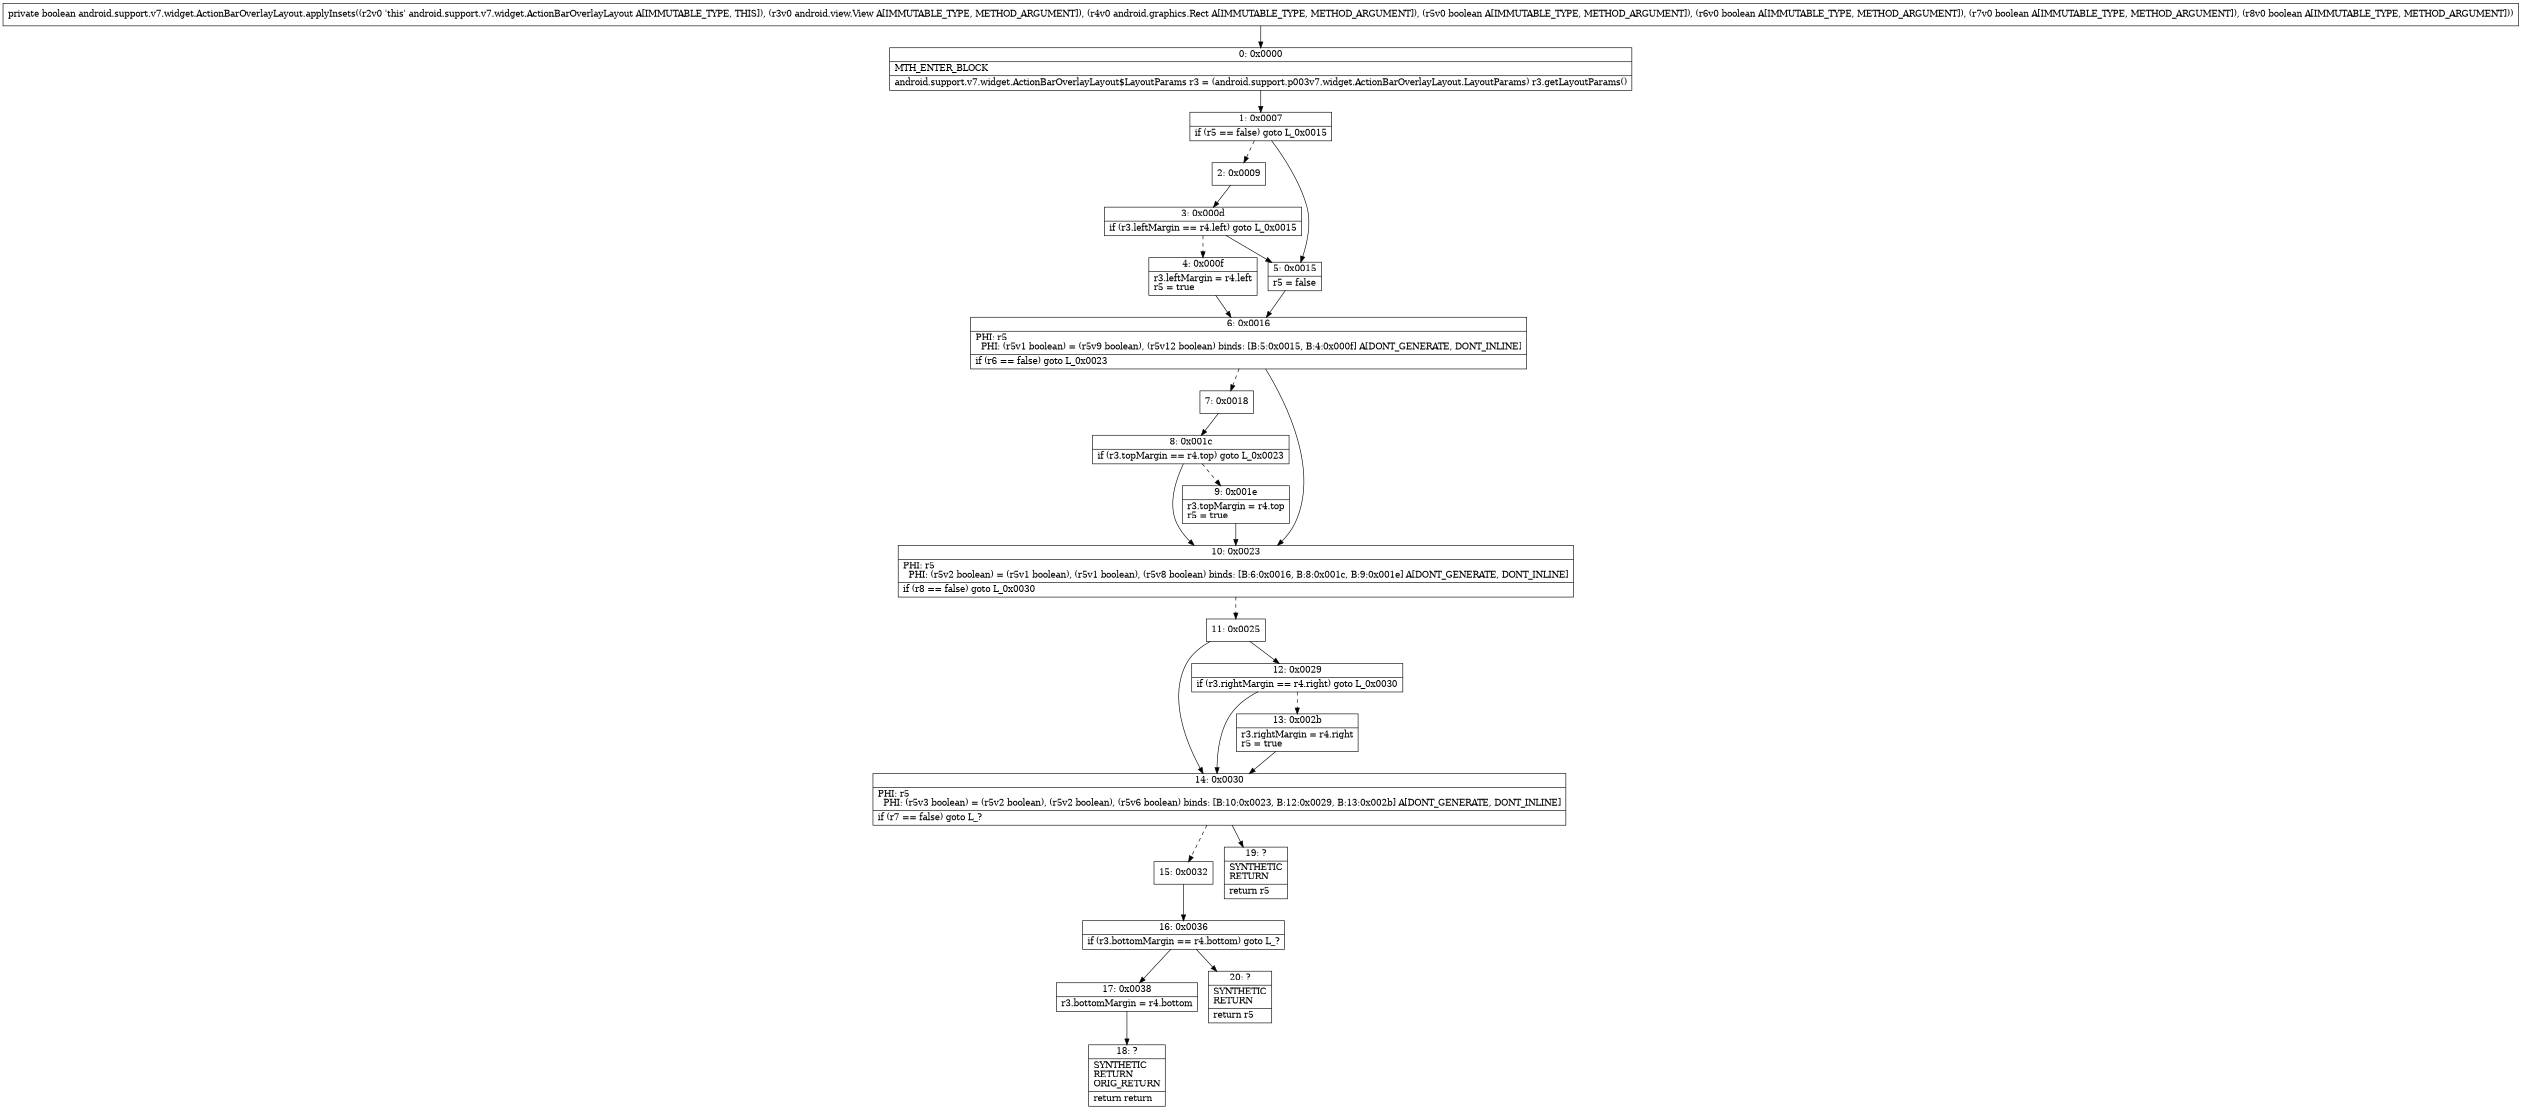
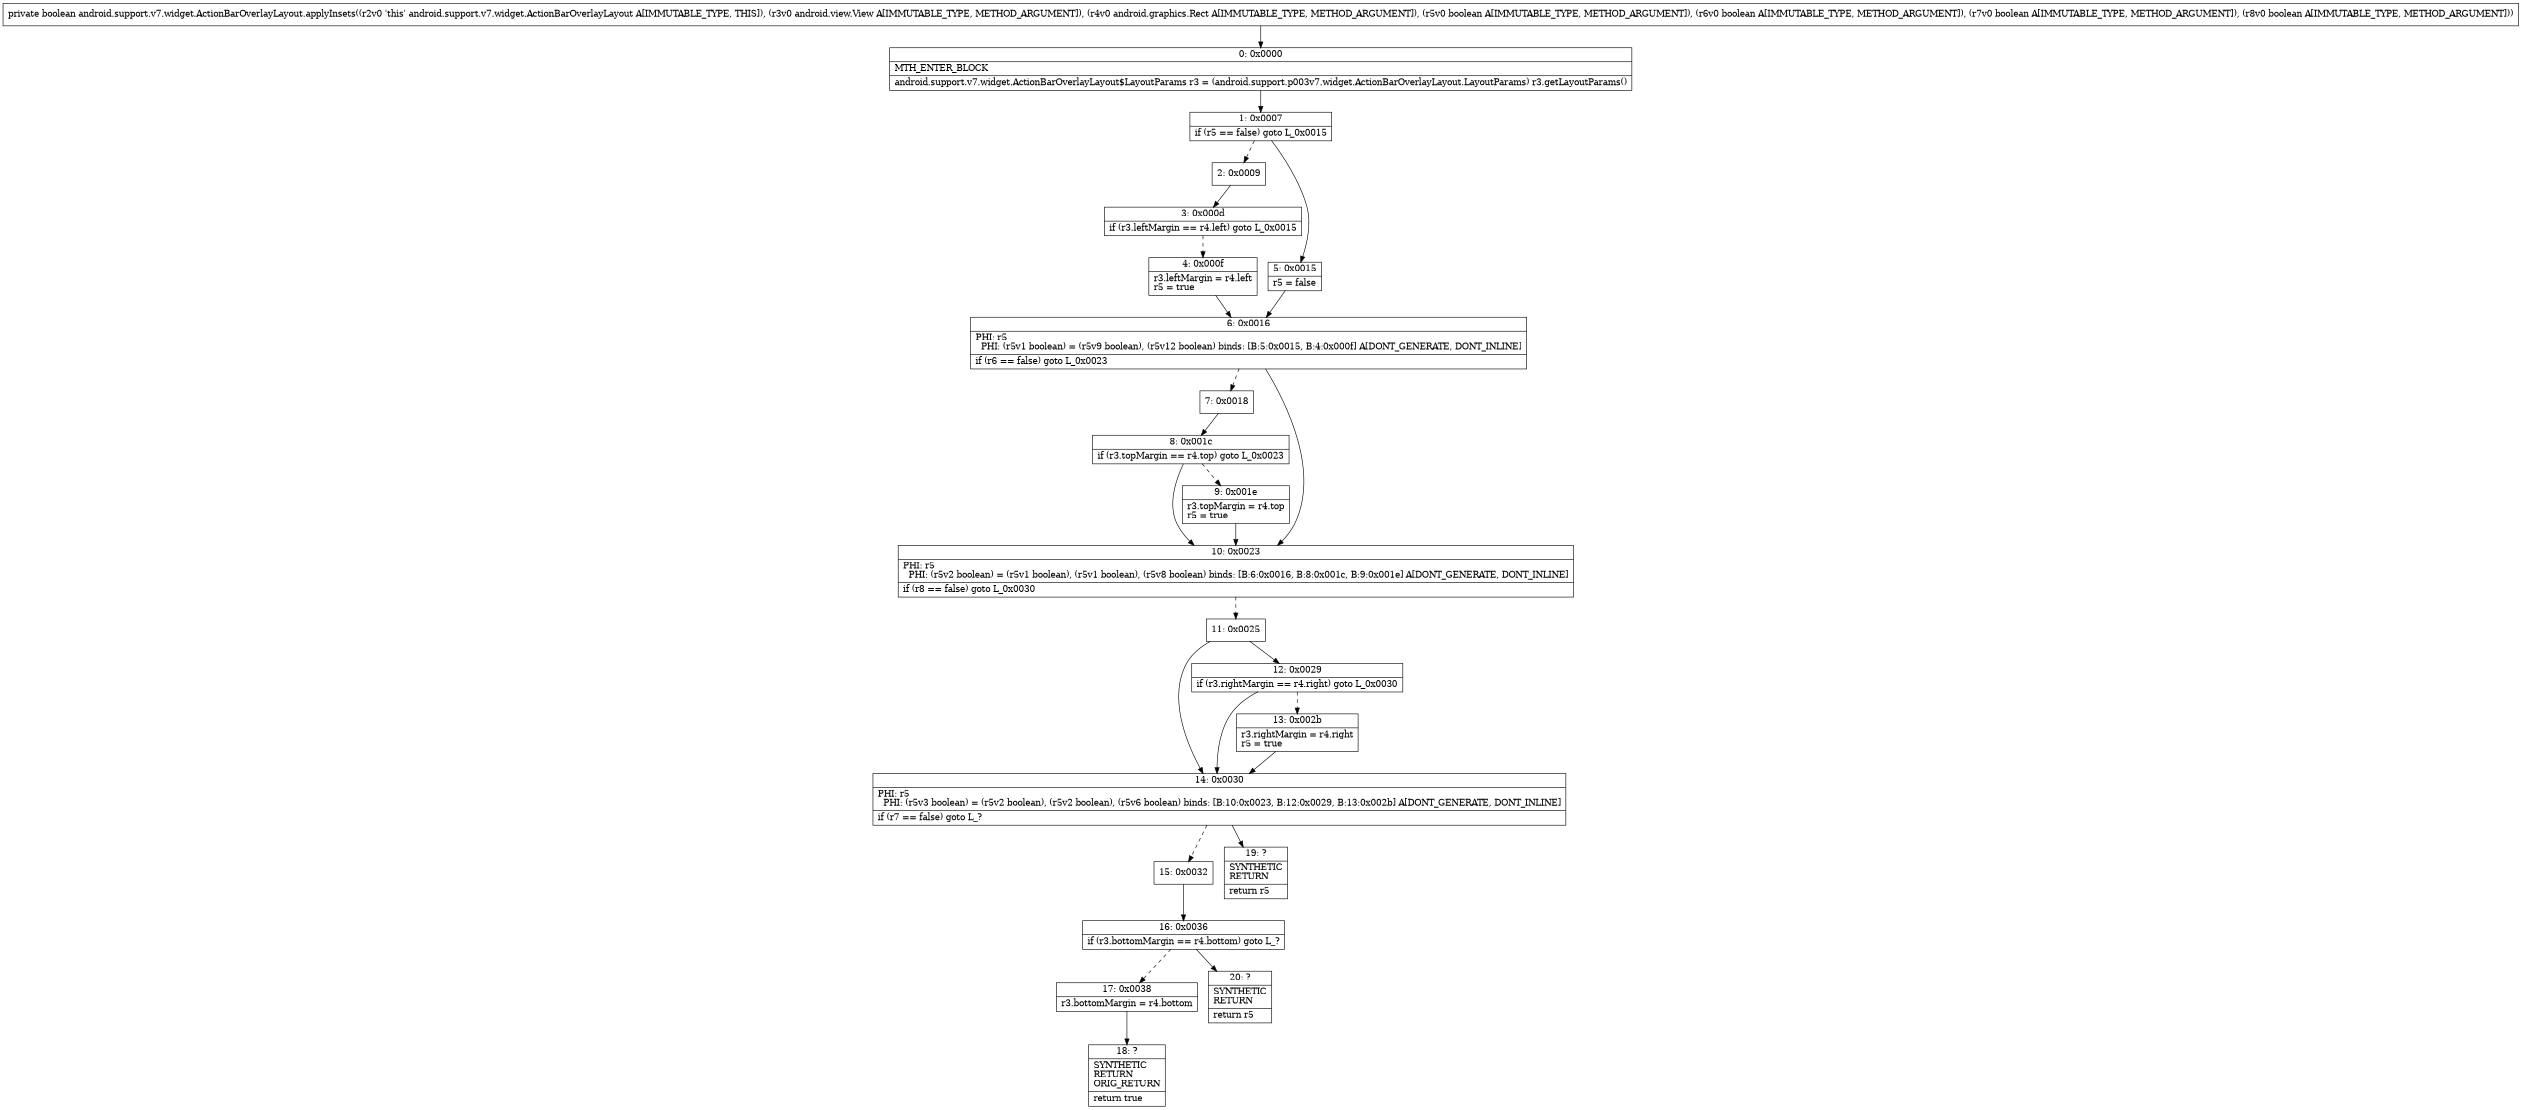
(1246, 247) -> none
(1157, 964) -> (1157, 964)
(1123, 1099) -> (1118, 1099)
